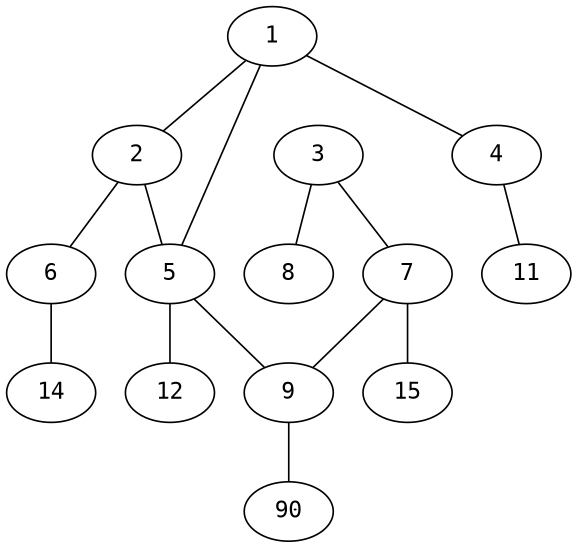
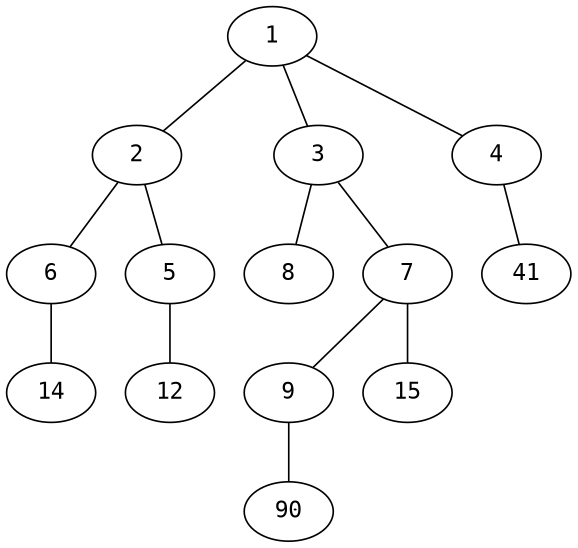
(221, 155) -> (295, 96)
(526, 274) -> (526, 274)
(229, 333) -> none
